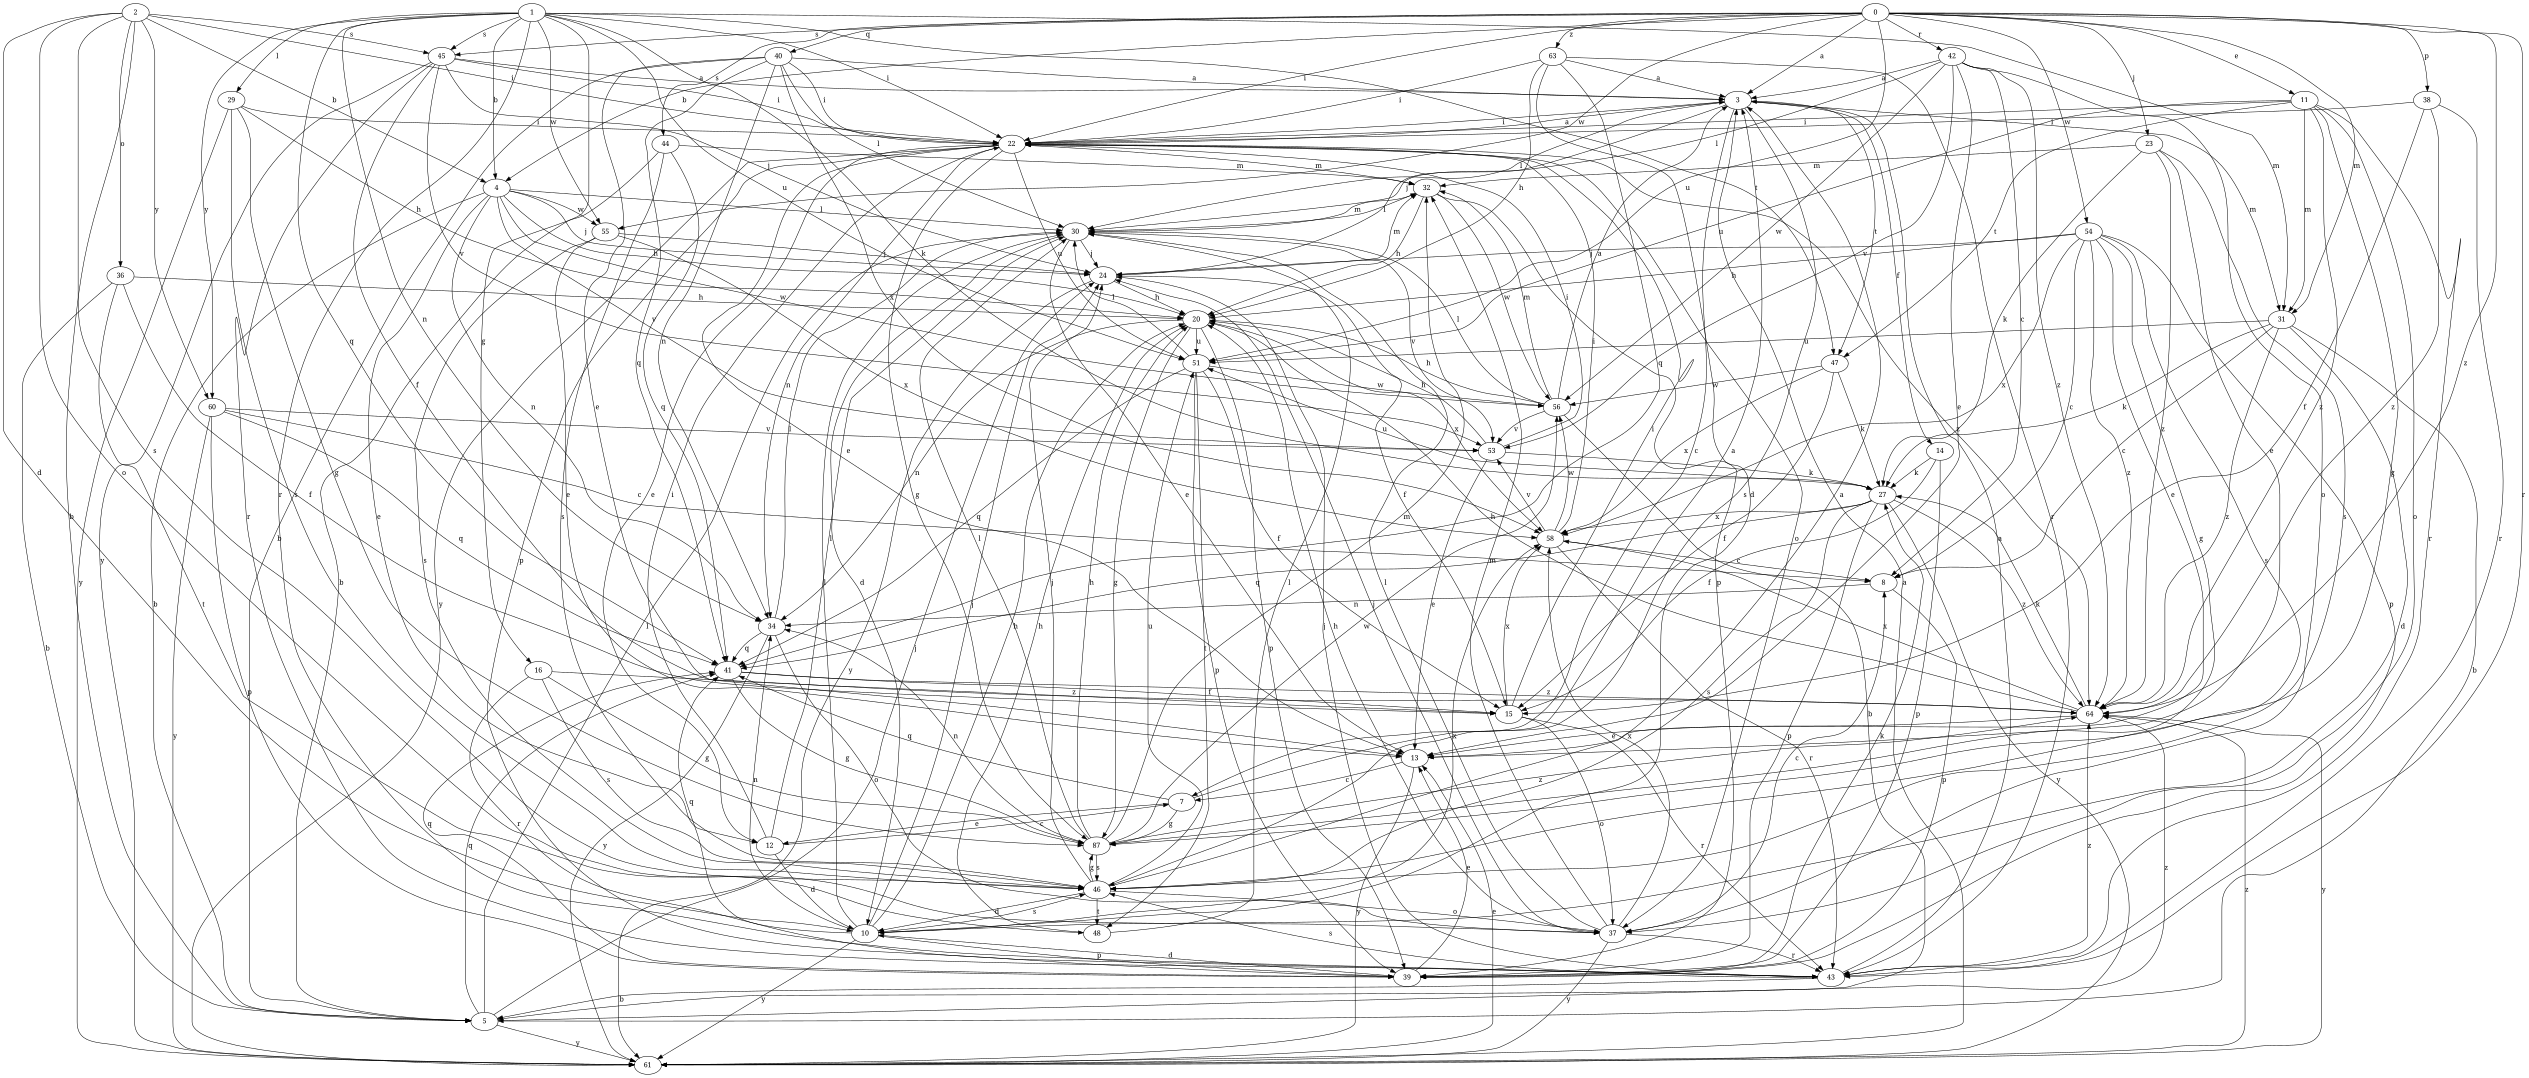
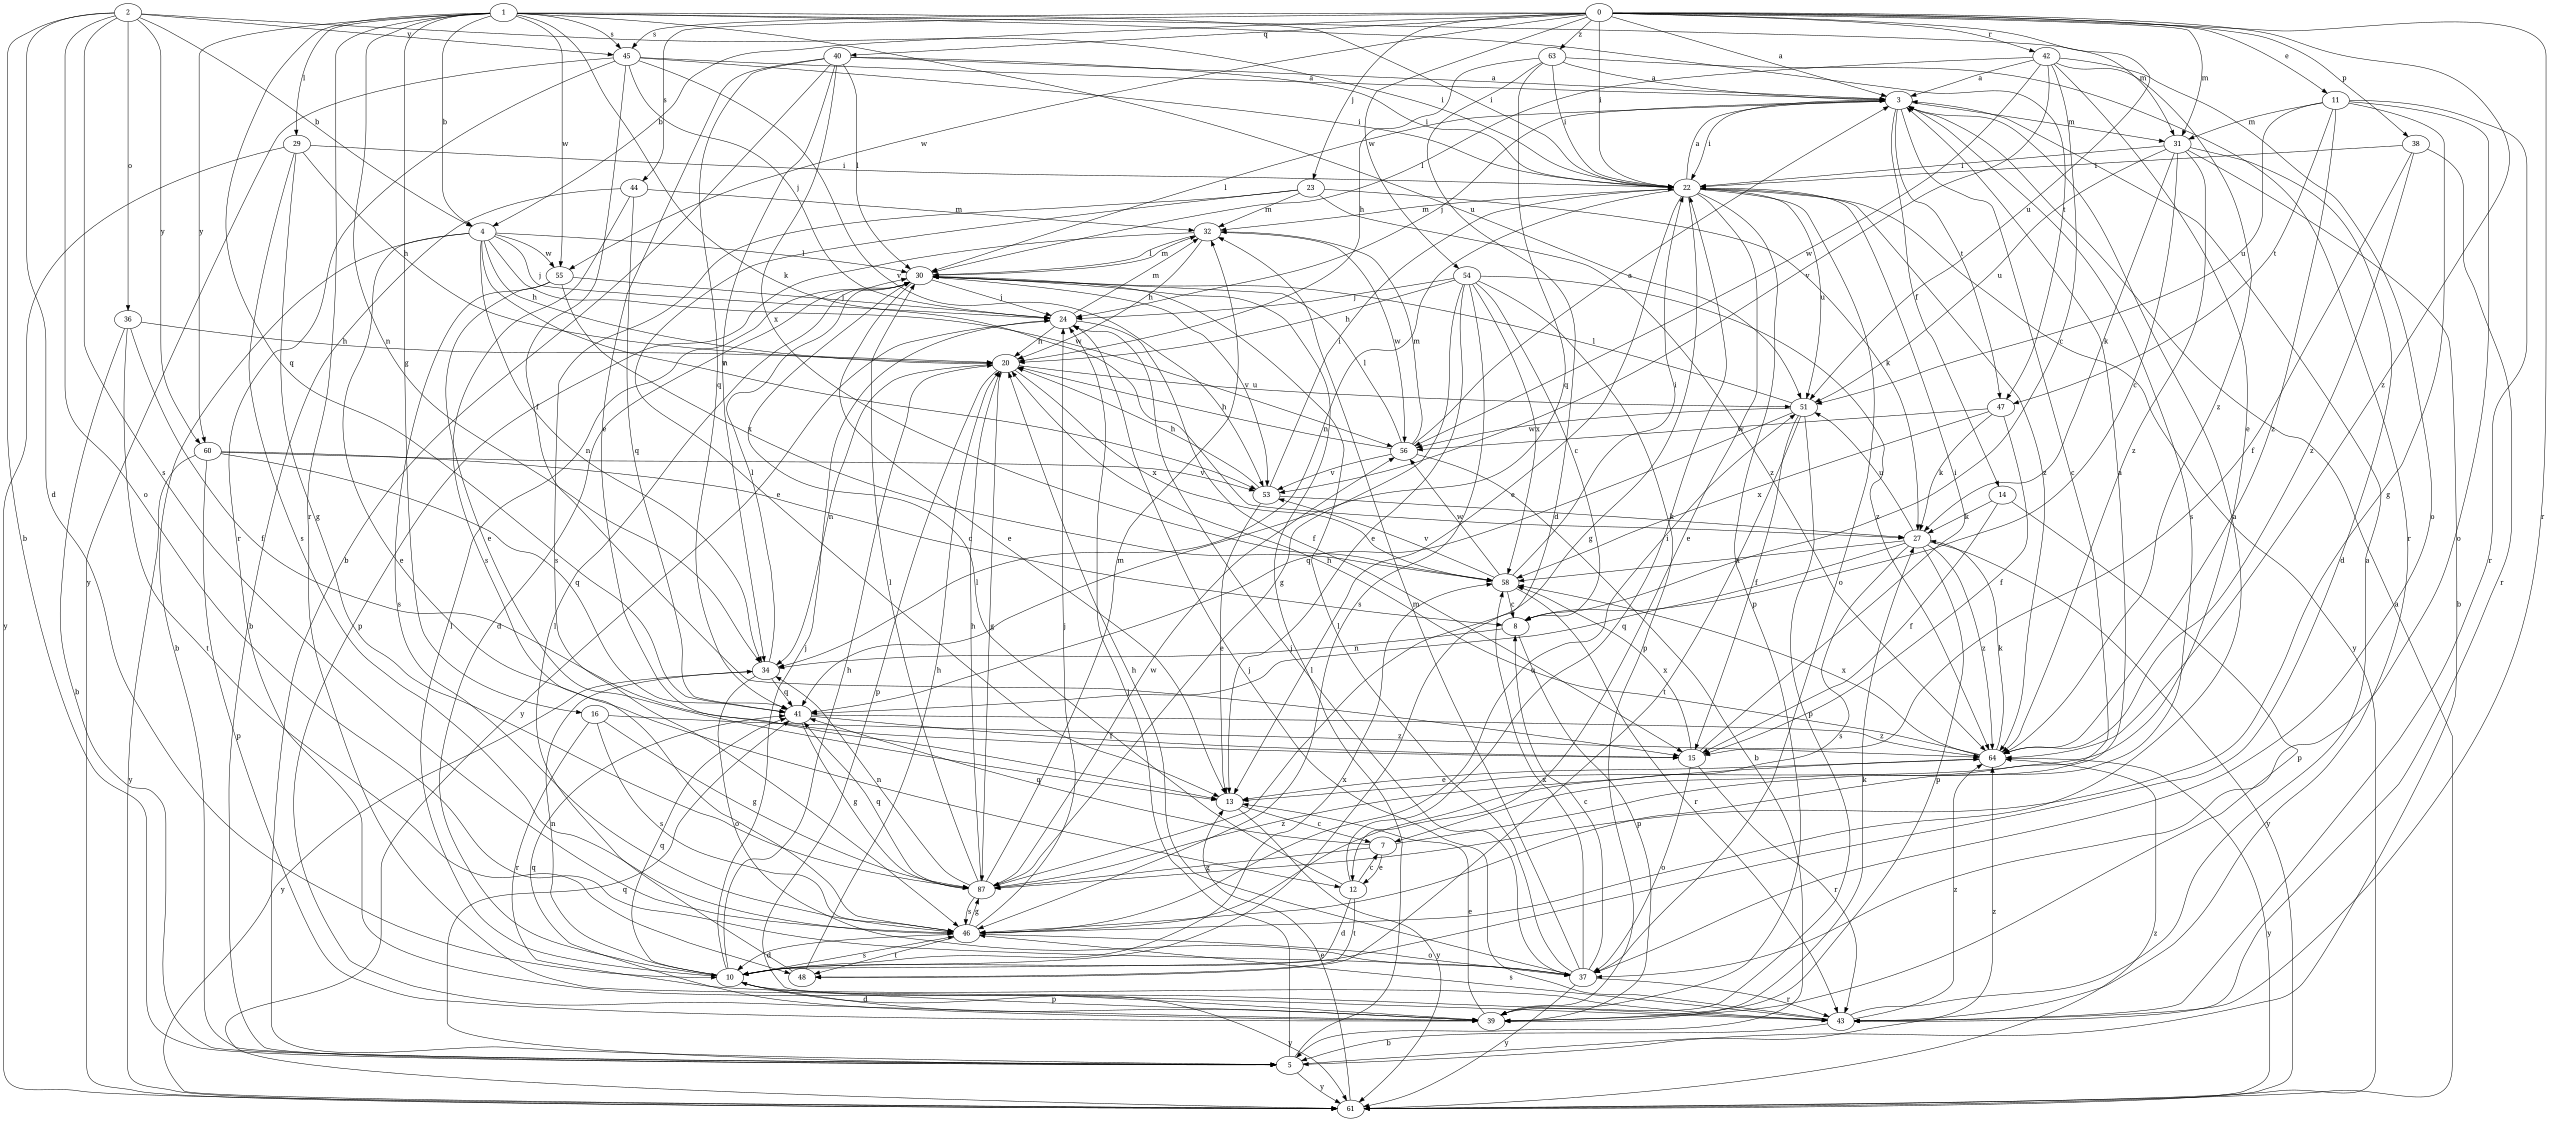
(352, 35) -> (410, 35)
(1661, 124) -> (1935, 166)
none -> (881, 820)
none -> (1112, 974)
